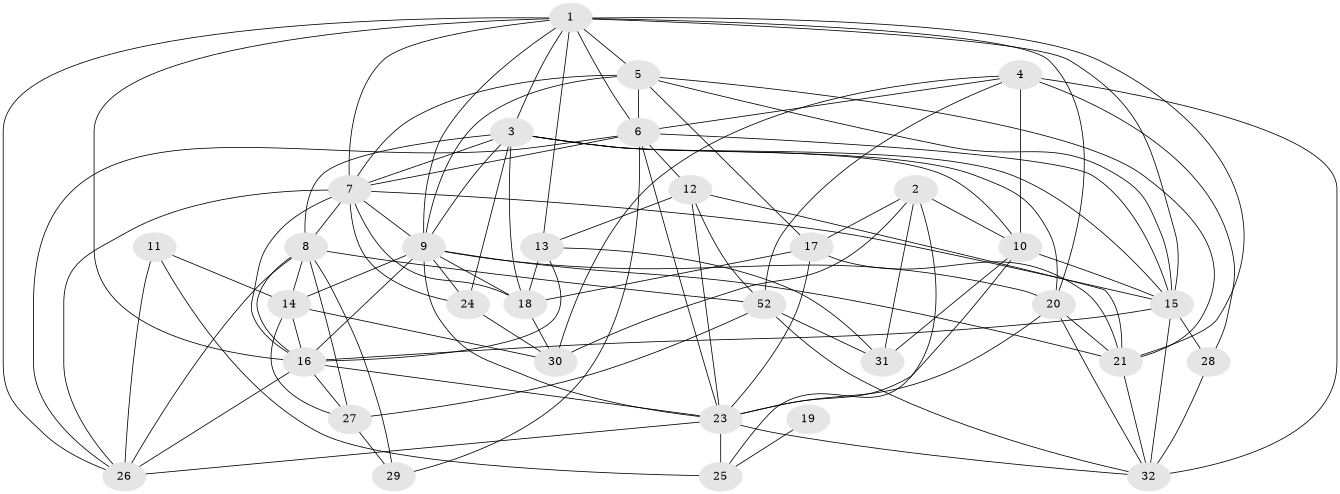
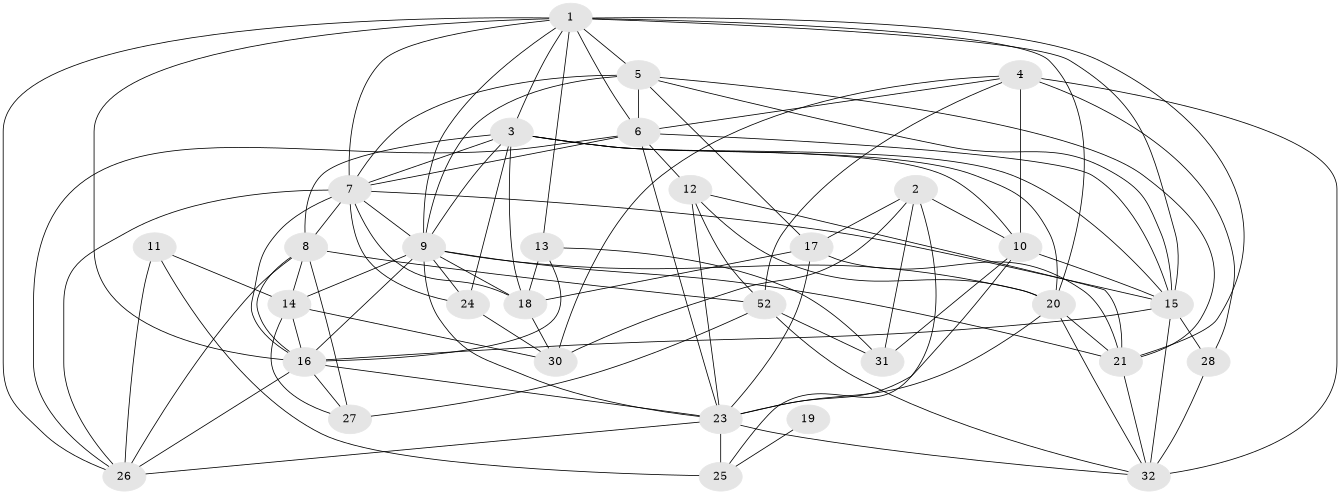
(613, 220) -> (859, 280)
(394, 477) -> none
